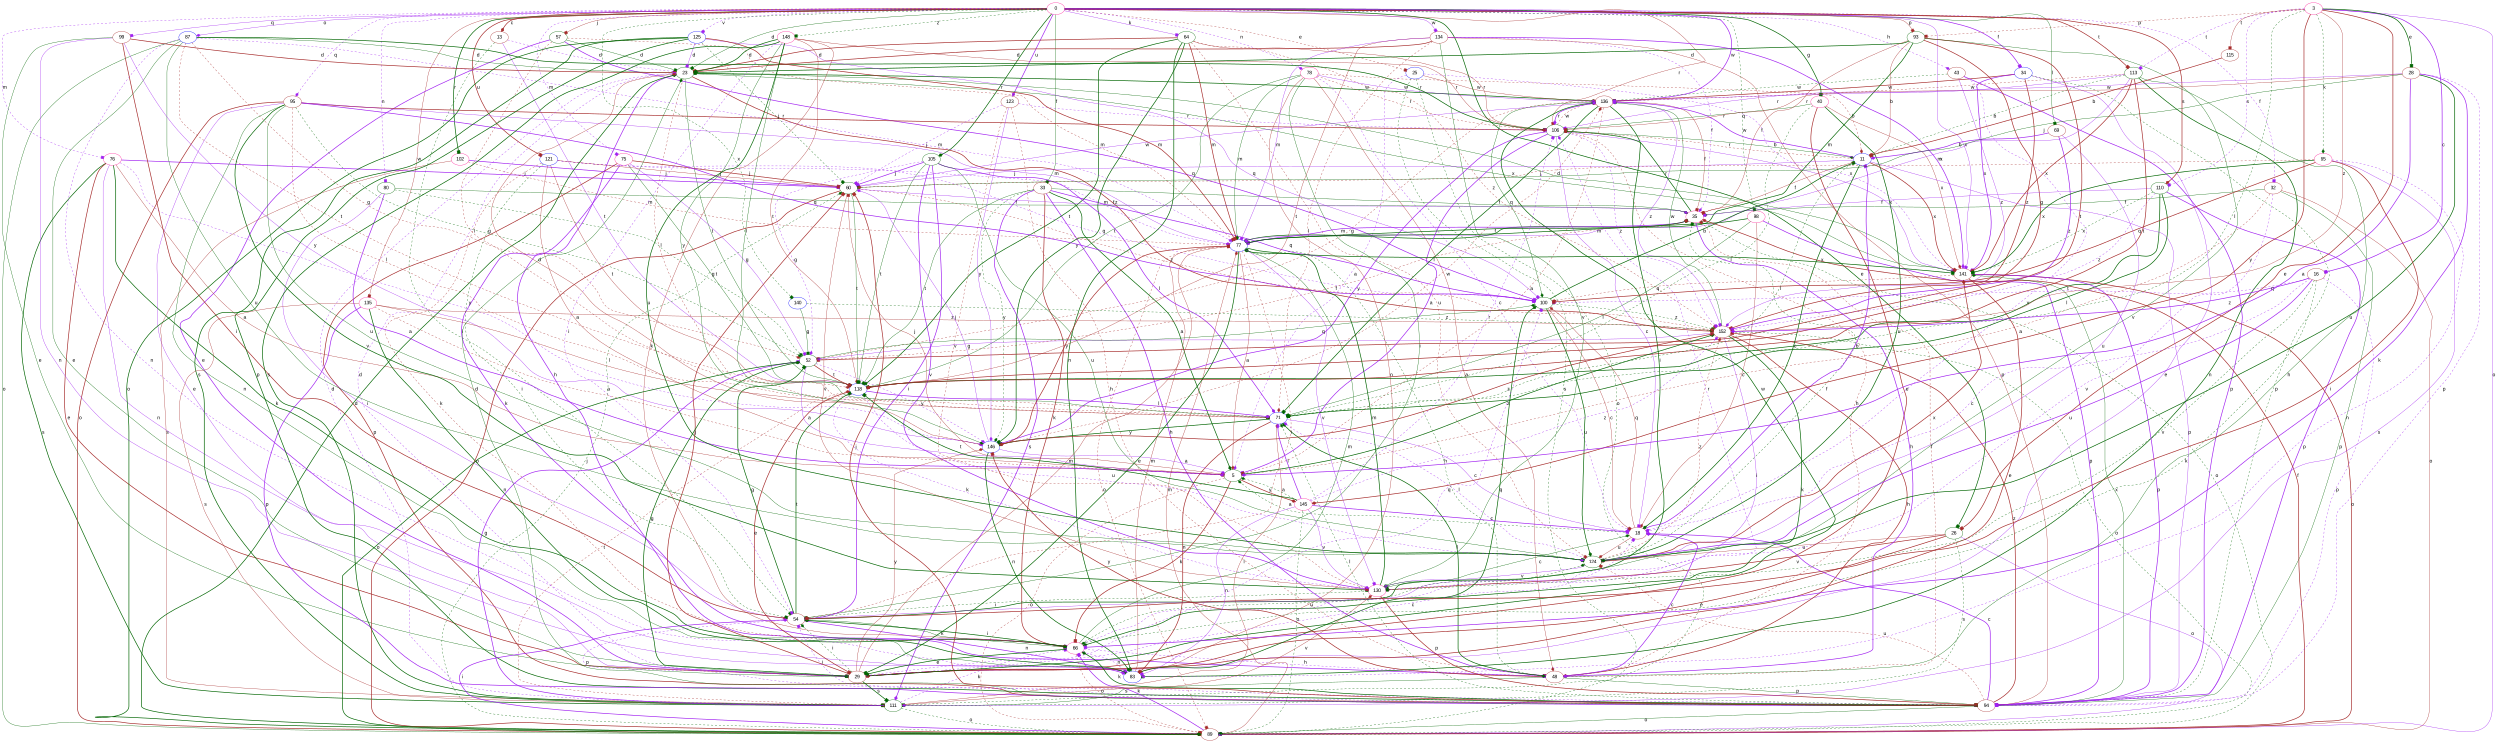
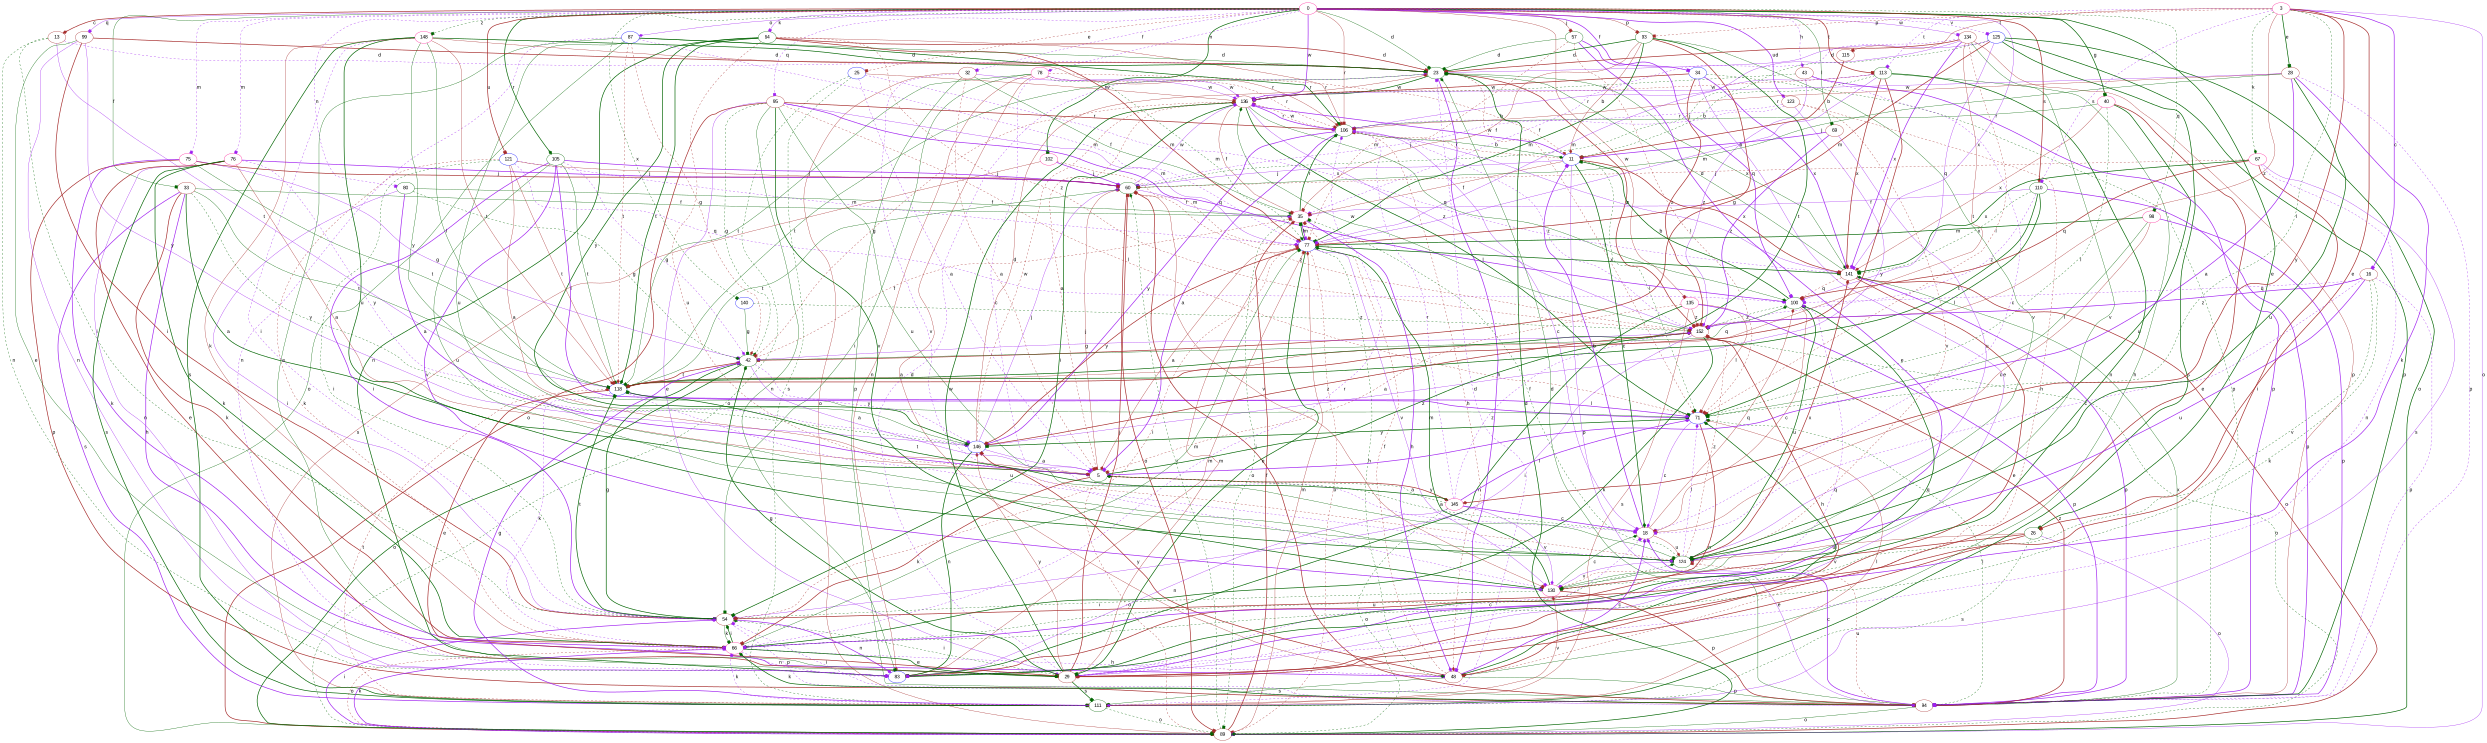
(658, 10) -> (1017, 19)
none -> (1041, 80)
(1909, 89) -> (1643, 88)
(1242, 142) -> (1176, 135)
(2323, 159) -> (2258, 159)
(1278, 249) -> none
(2028, 303) -> (2013, 303)
(1601, 349) -> (1224, 362)
(808, 361) -> (748, 361)
(1058, 521) -> (508, 576)
none -> (221, 601)
